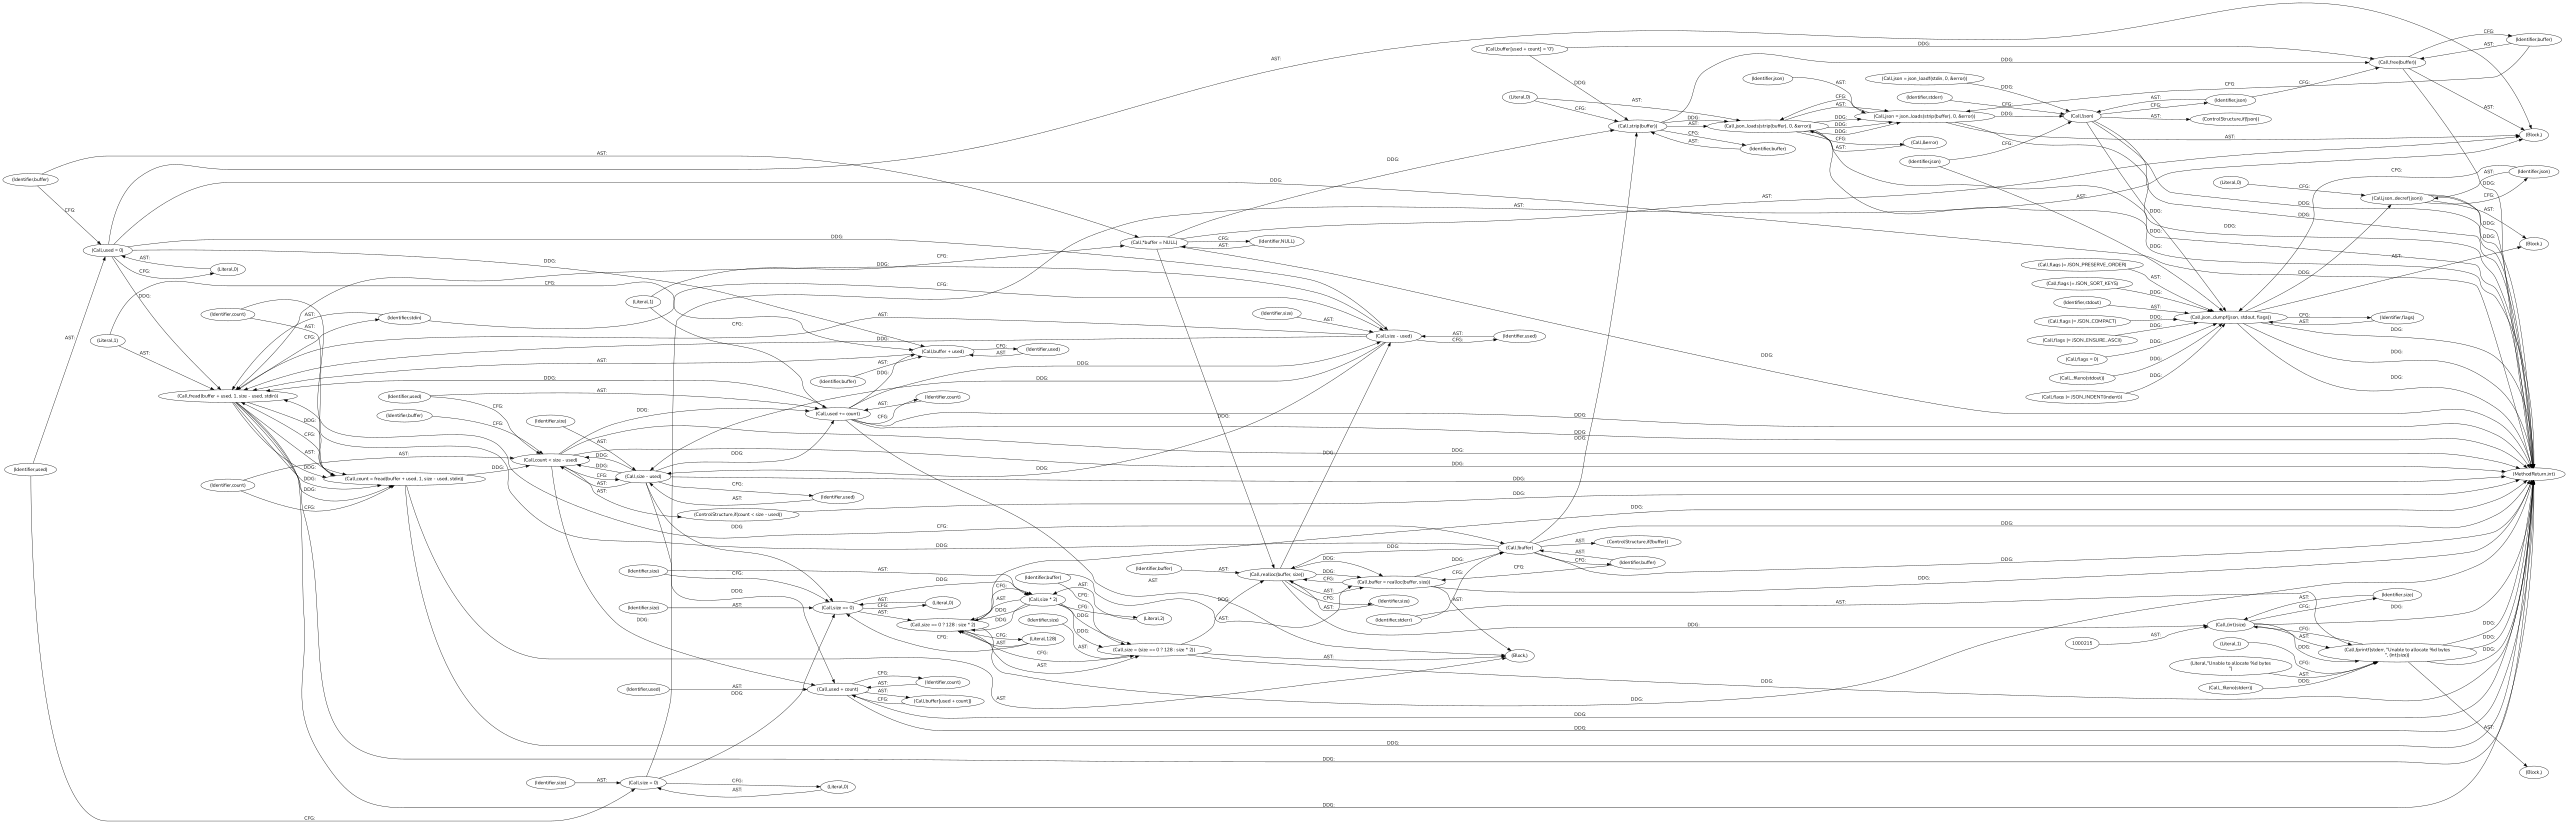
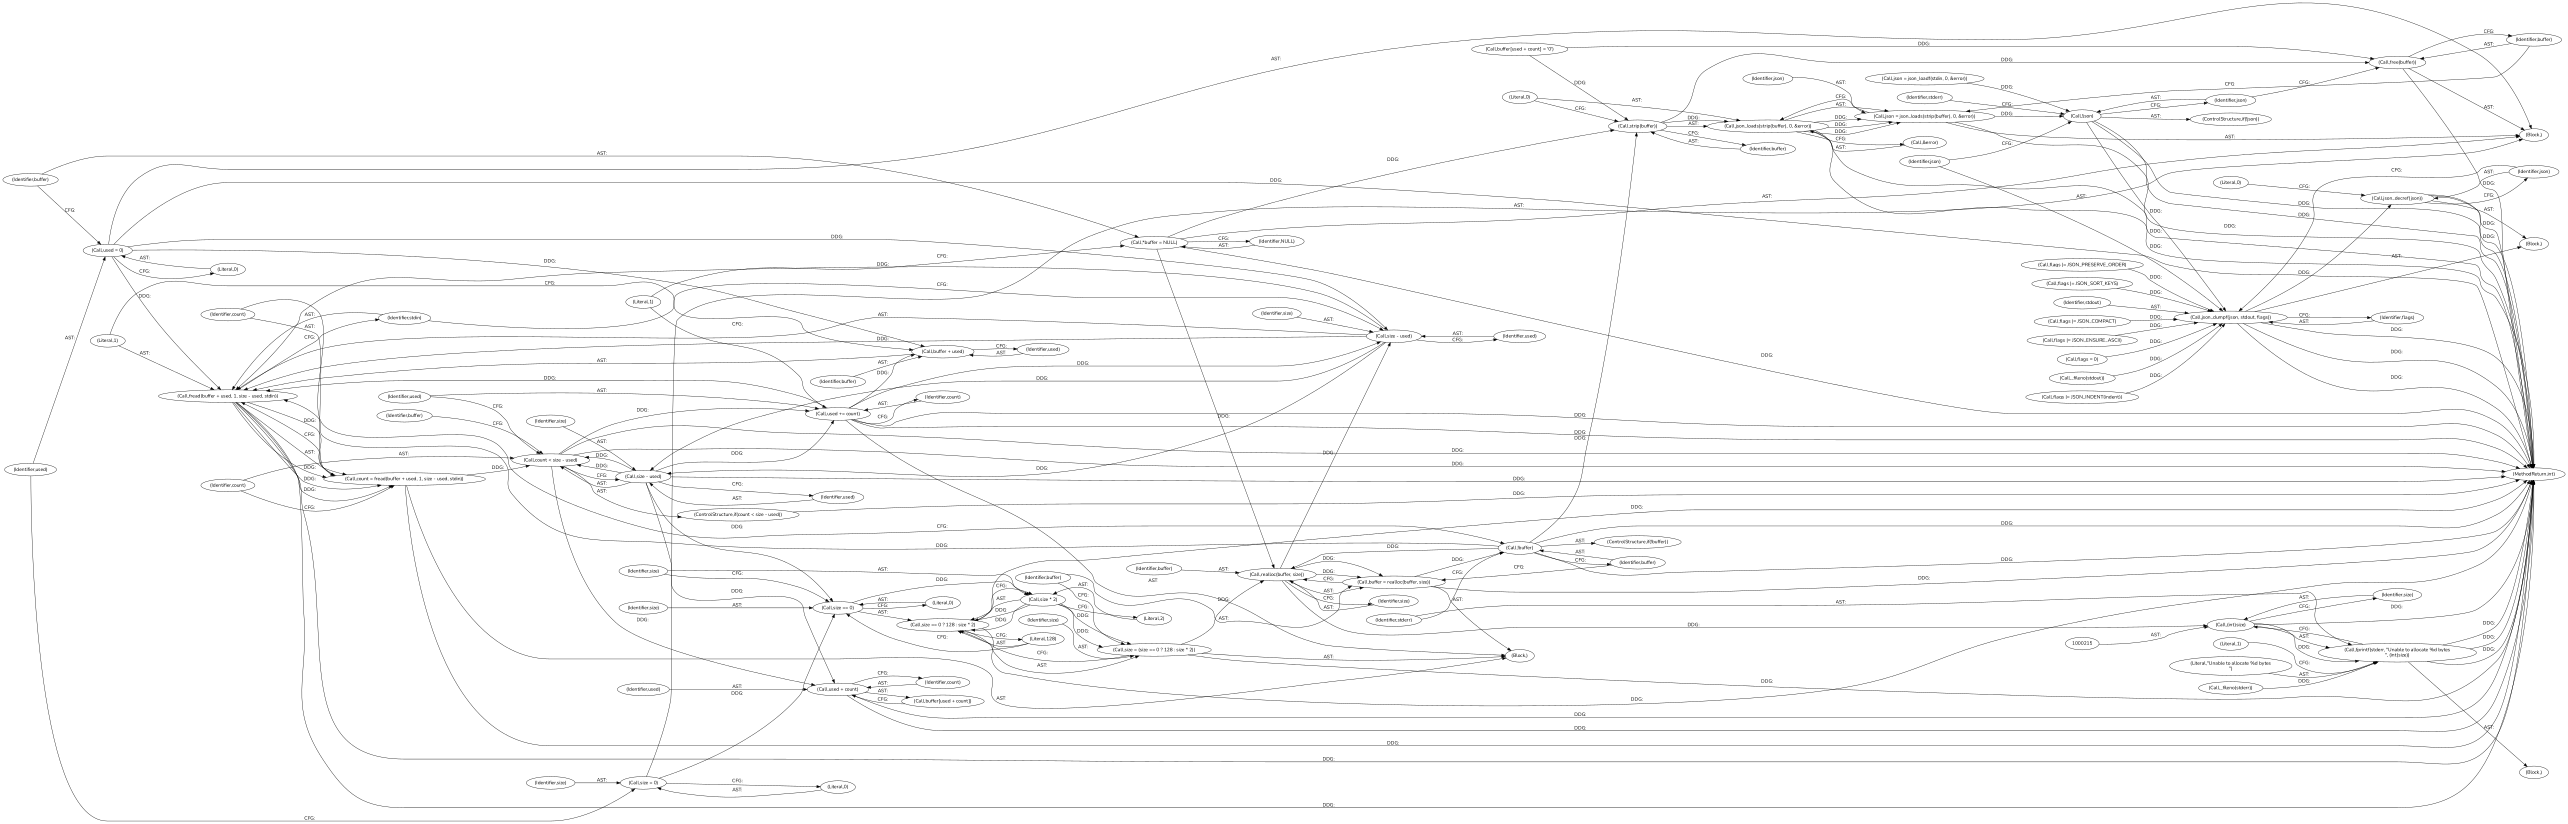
(2157, 277) -> (2157, 277)
